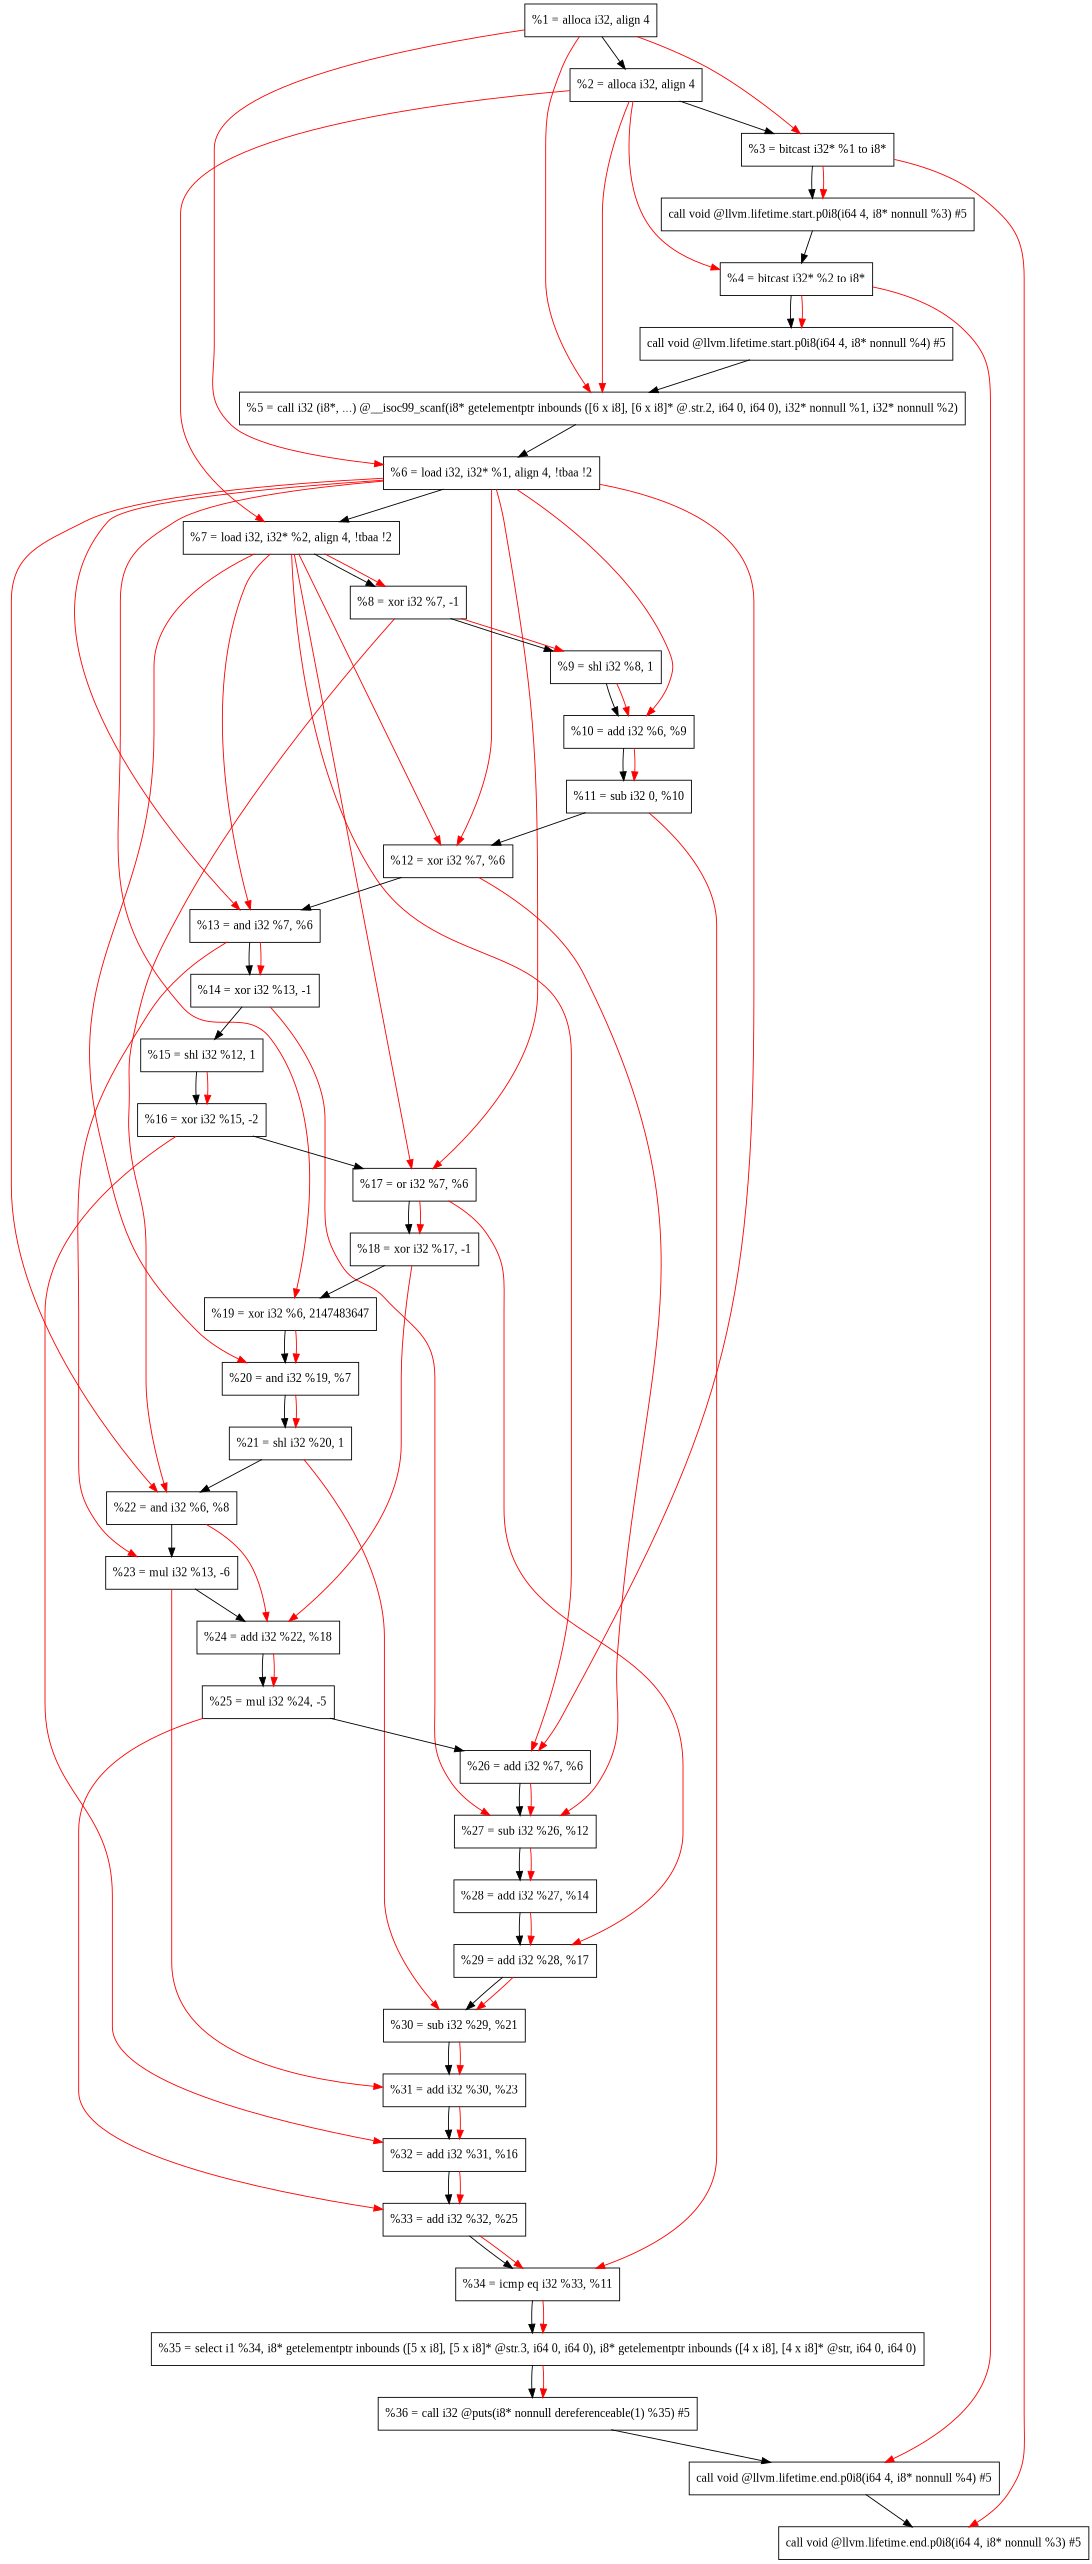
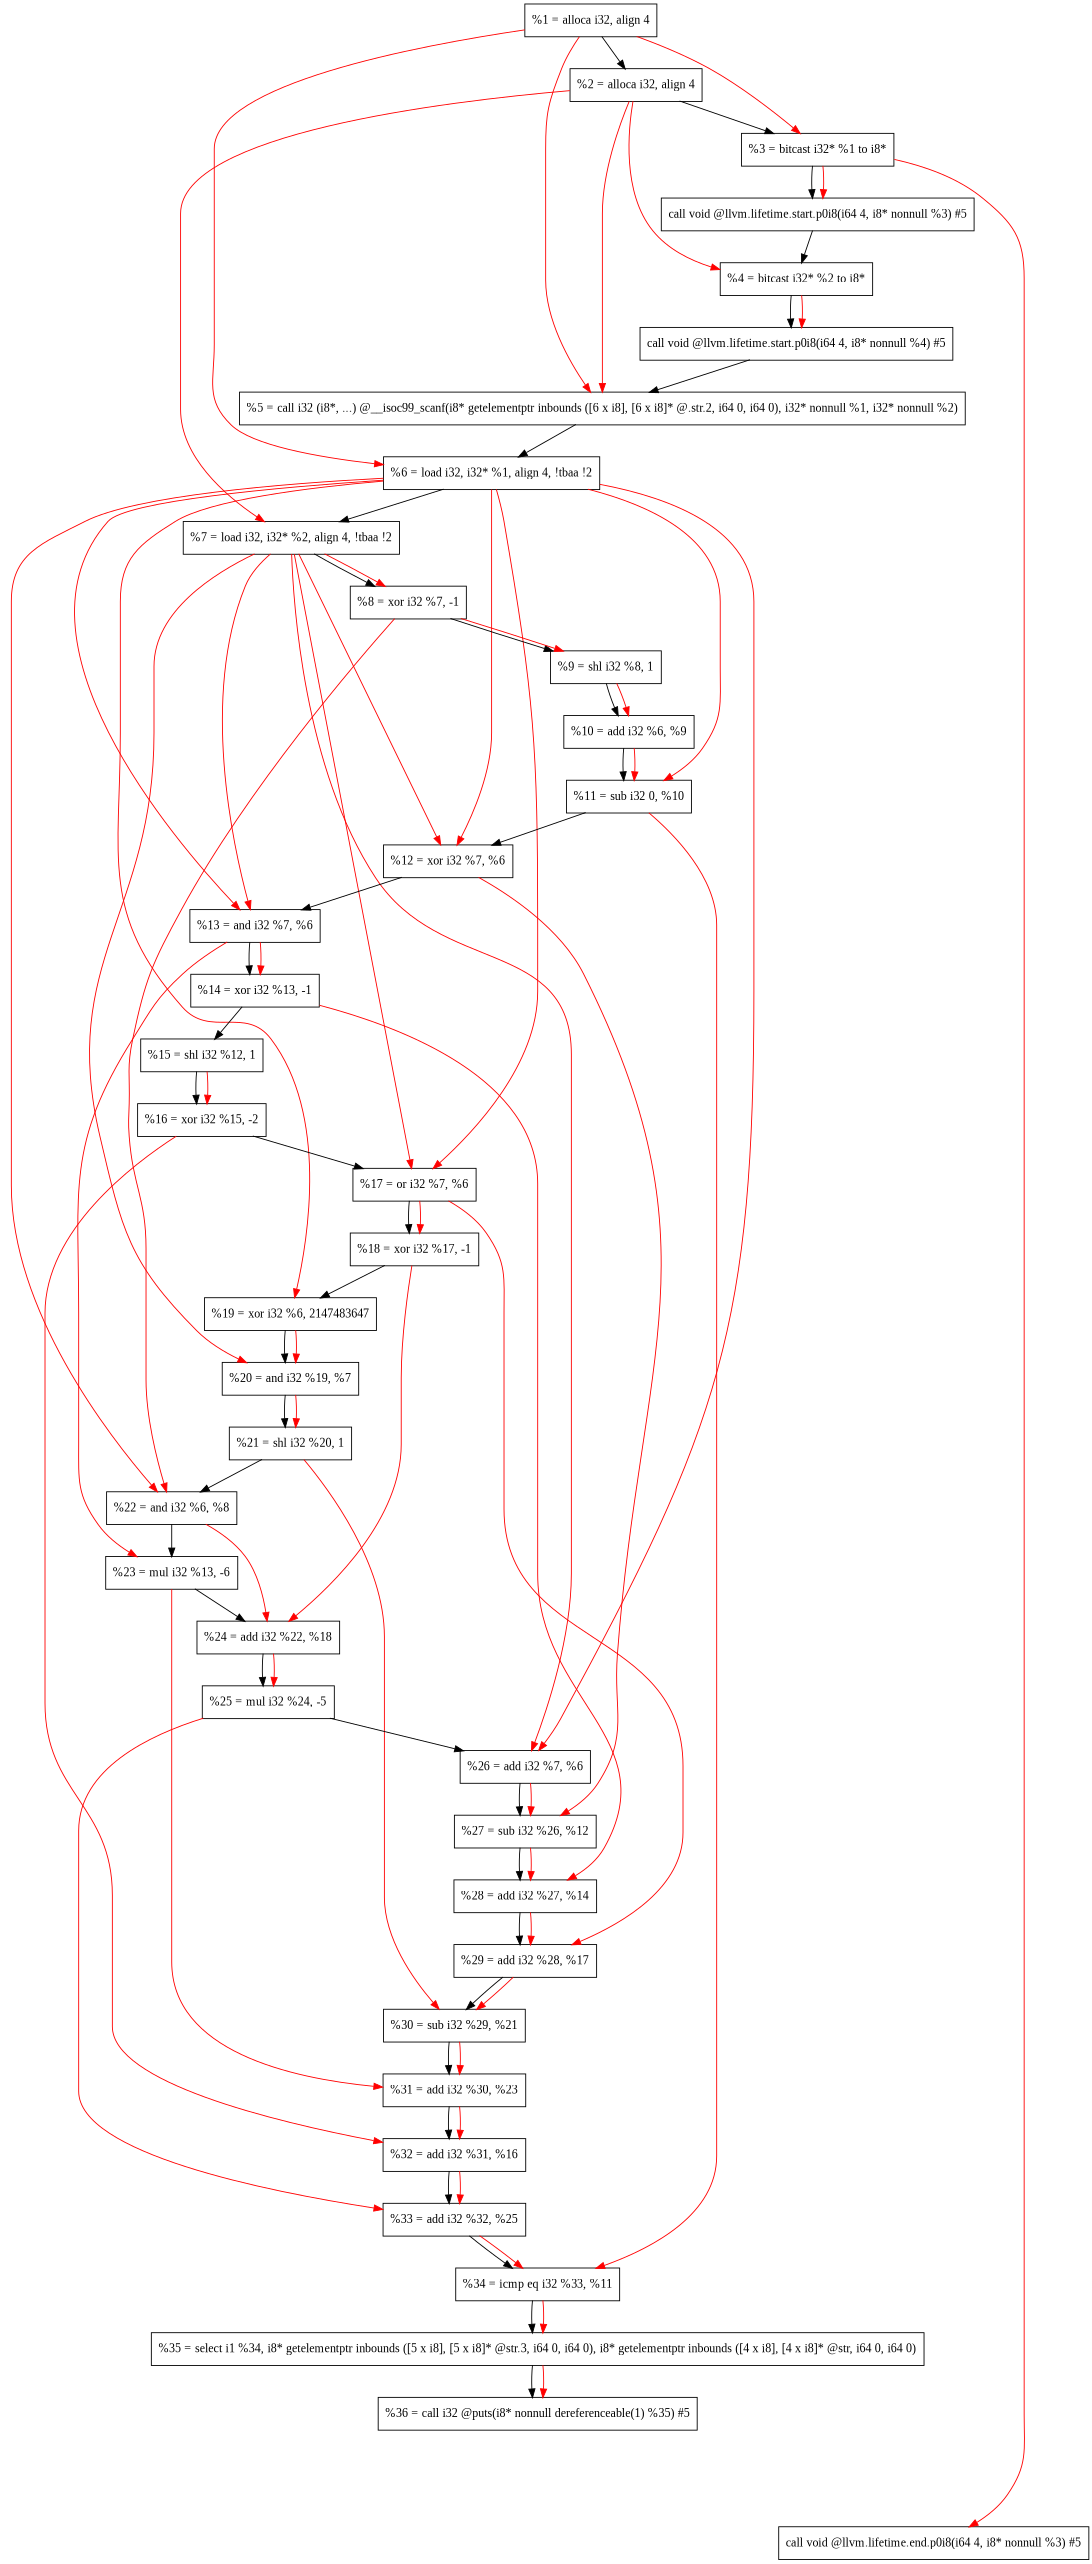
(626, 583) -> (720, 604)
(435, 1388) -> (538, 1396)
(844, 2478) -> none
